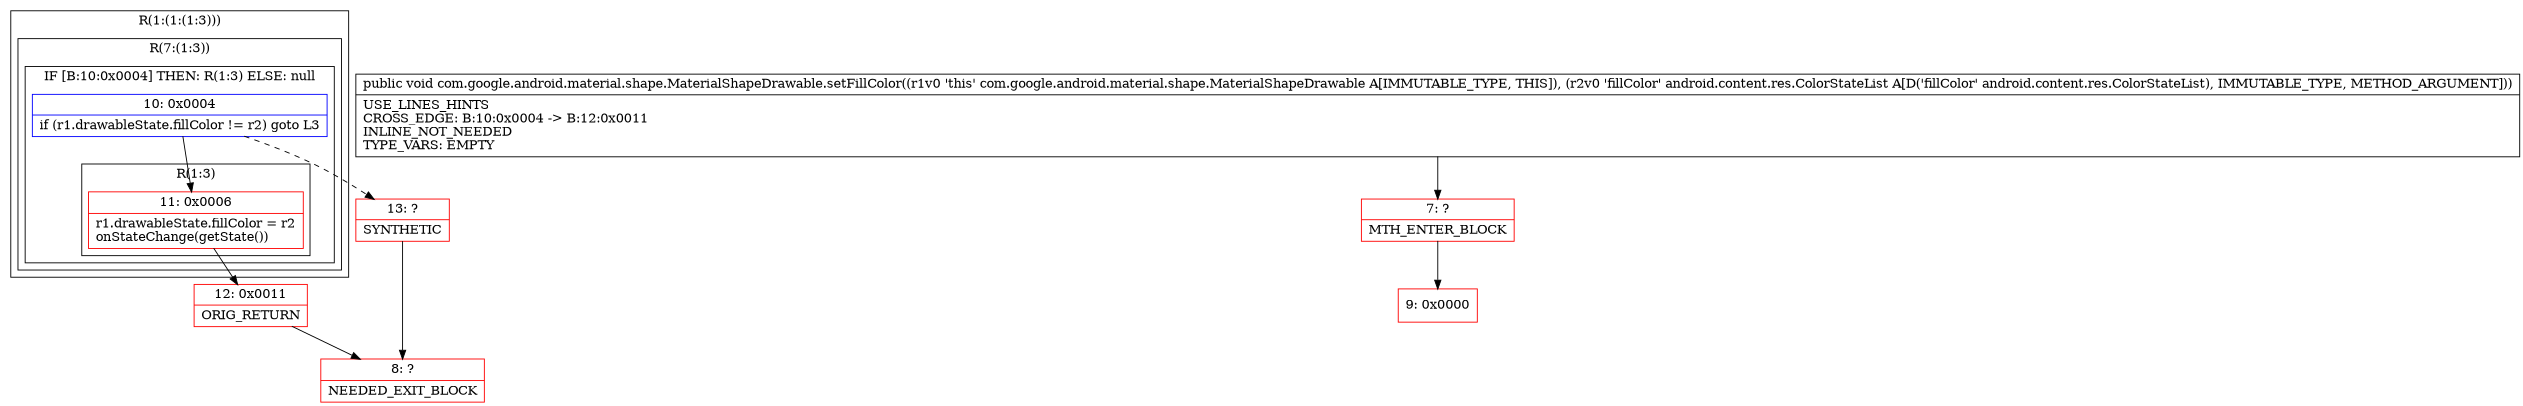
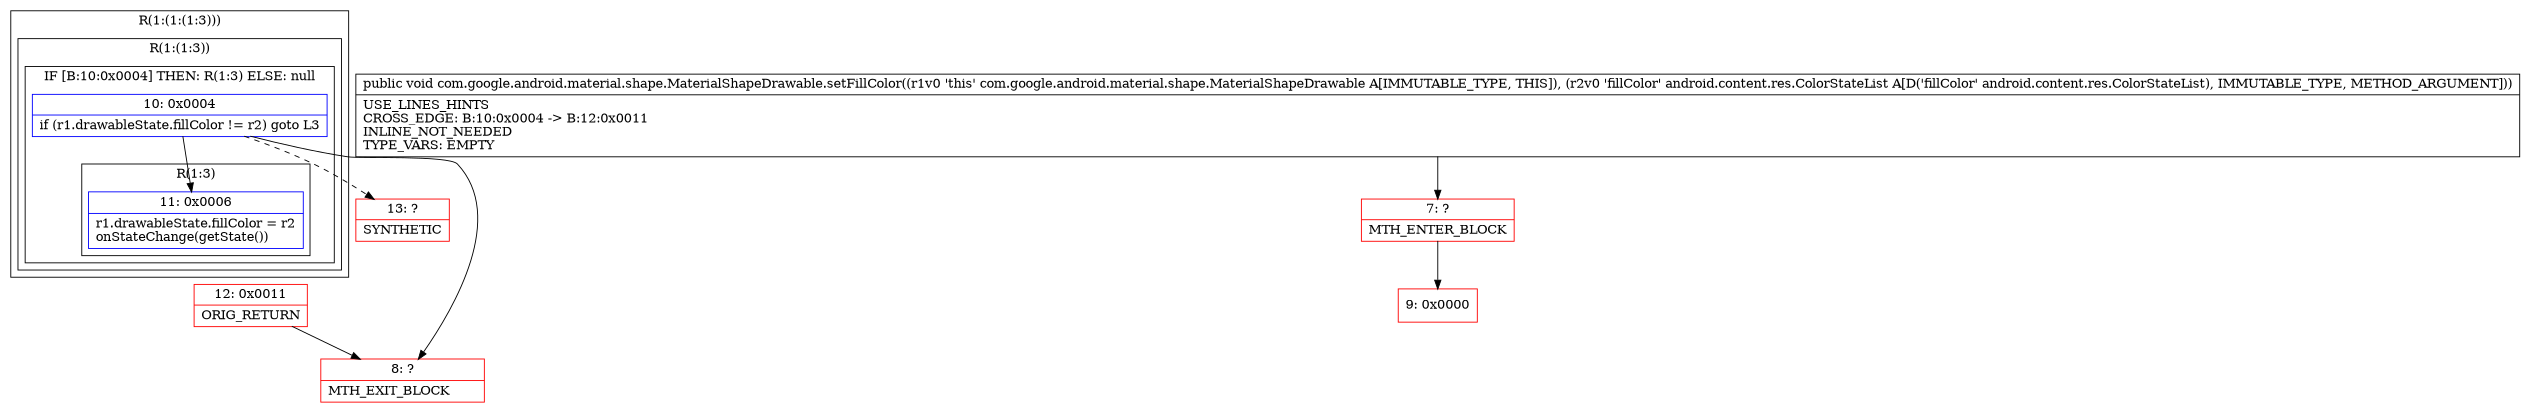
(180, 49) -> (180, 49)
(196, 220) -> (196, 220)
(223, 263) -> none
(403, 296) -> (455, 163)
(403, 391) -> (389, 391)
